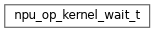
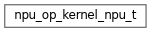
(77, 16) -> (75, 16)
